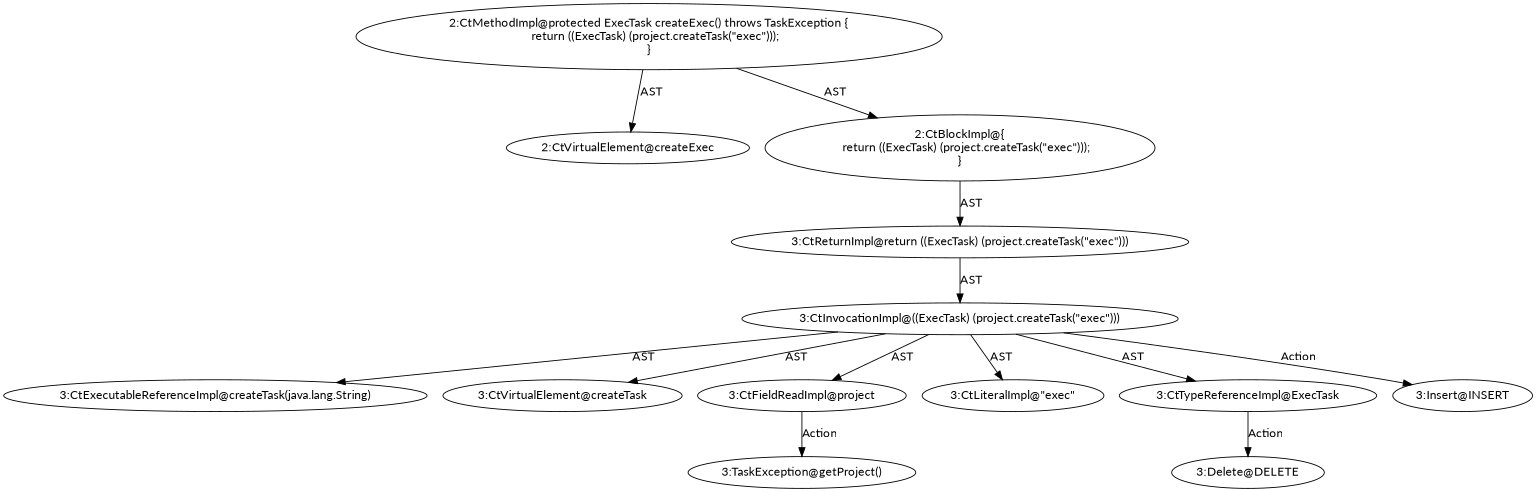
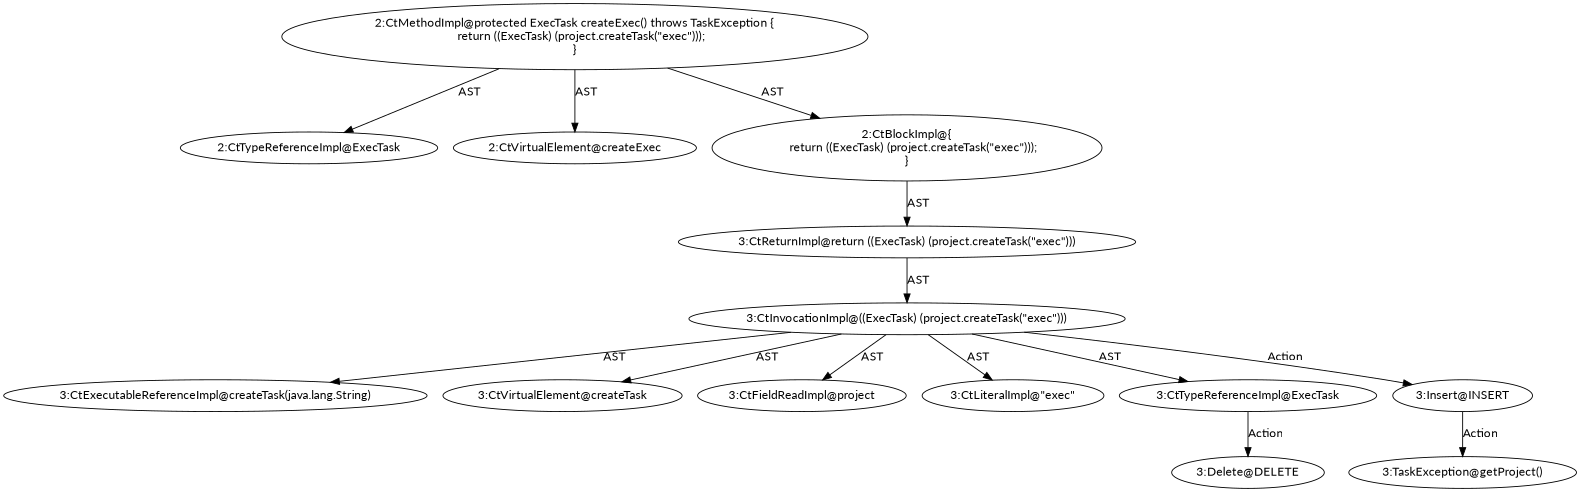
none -> (309, 148)
(802, 430) -> (1463, 430)
